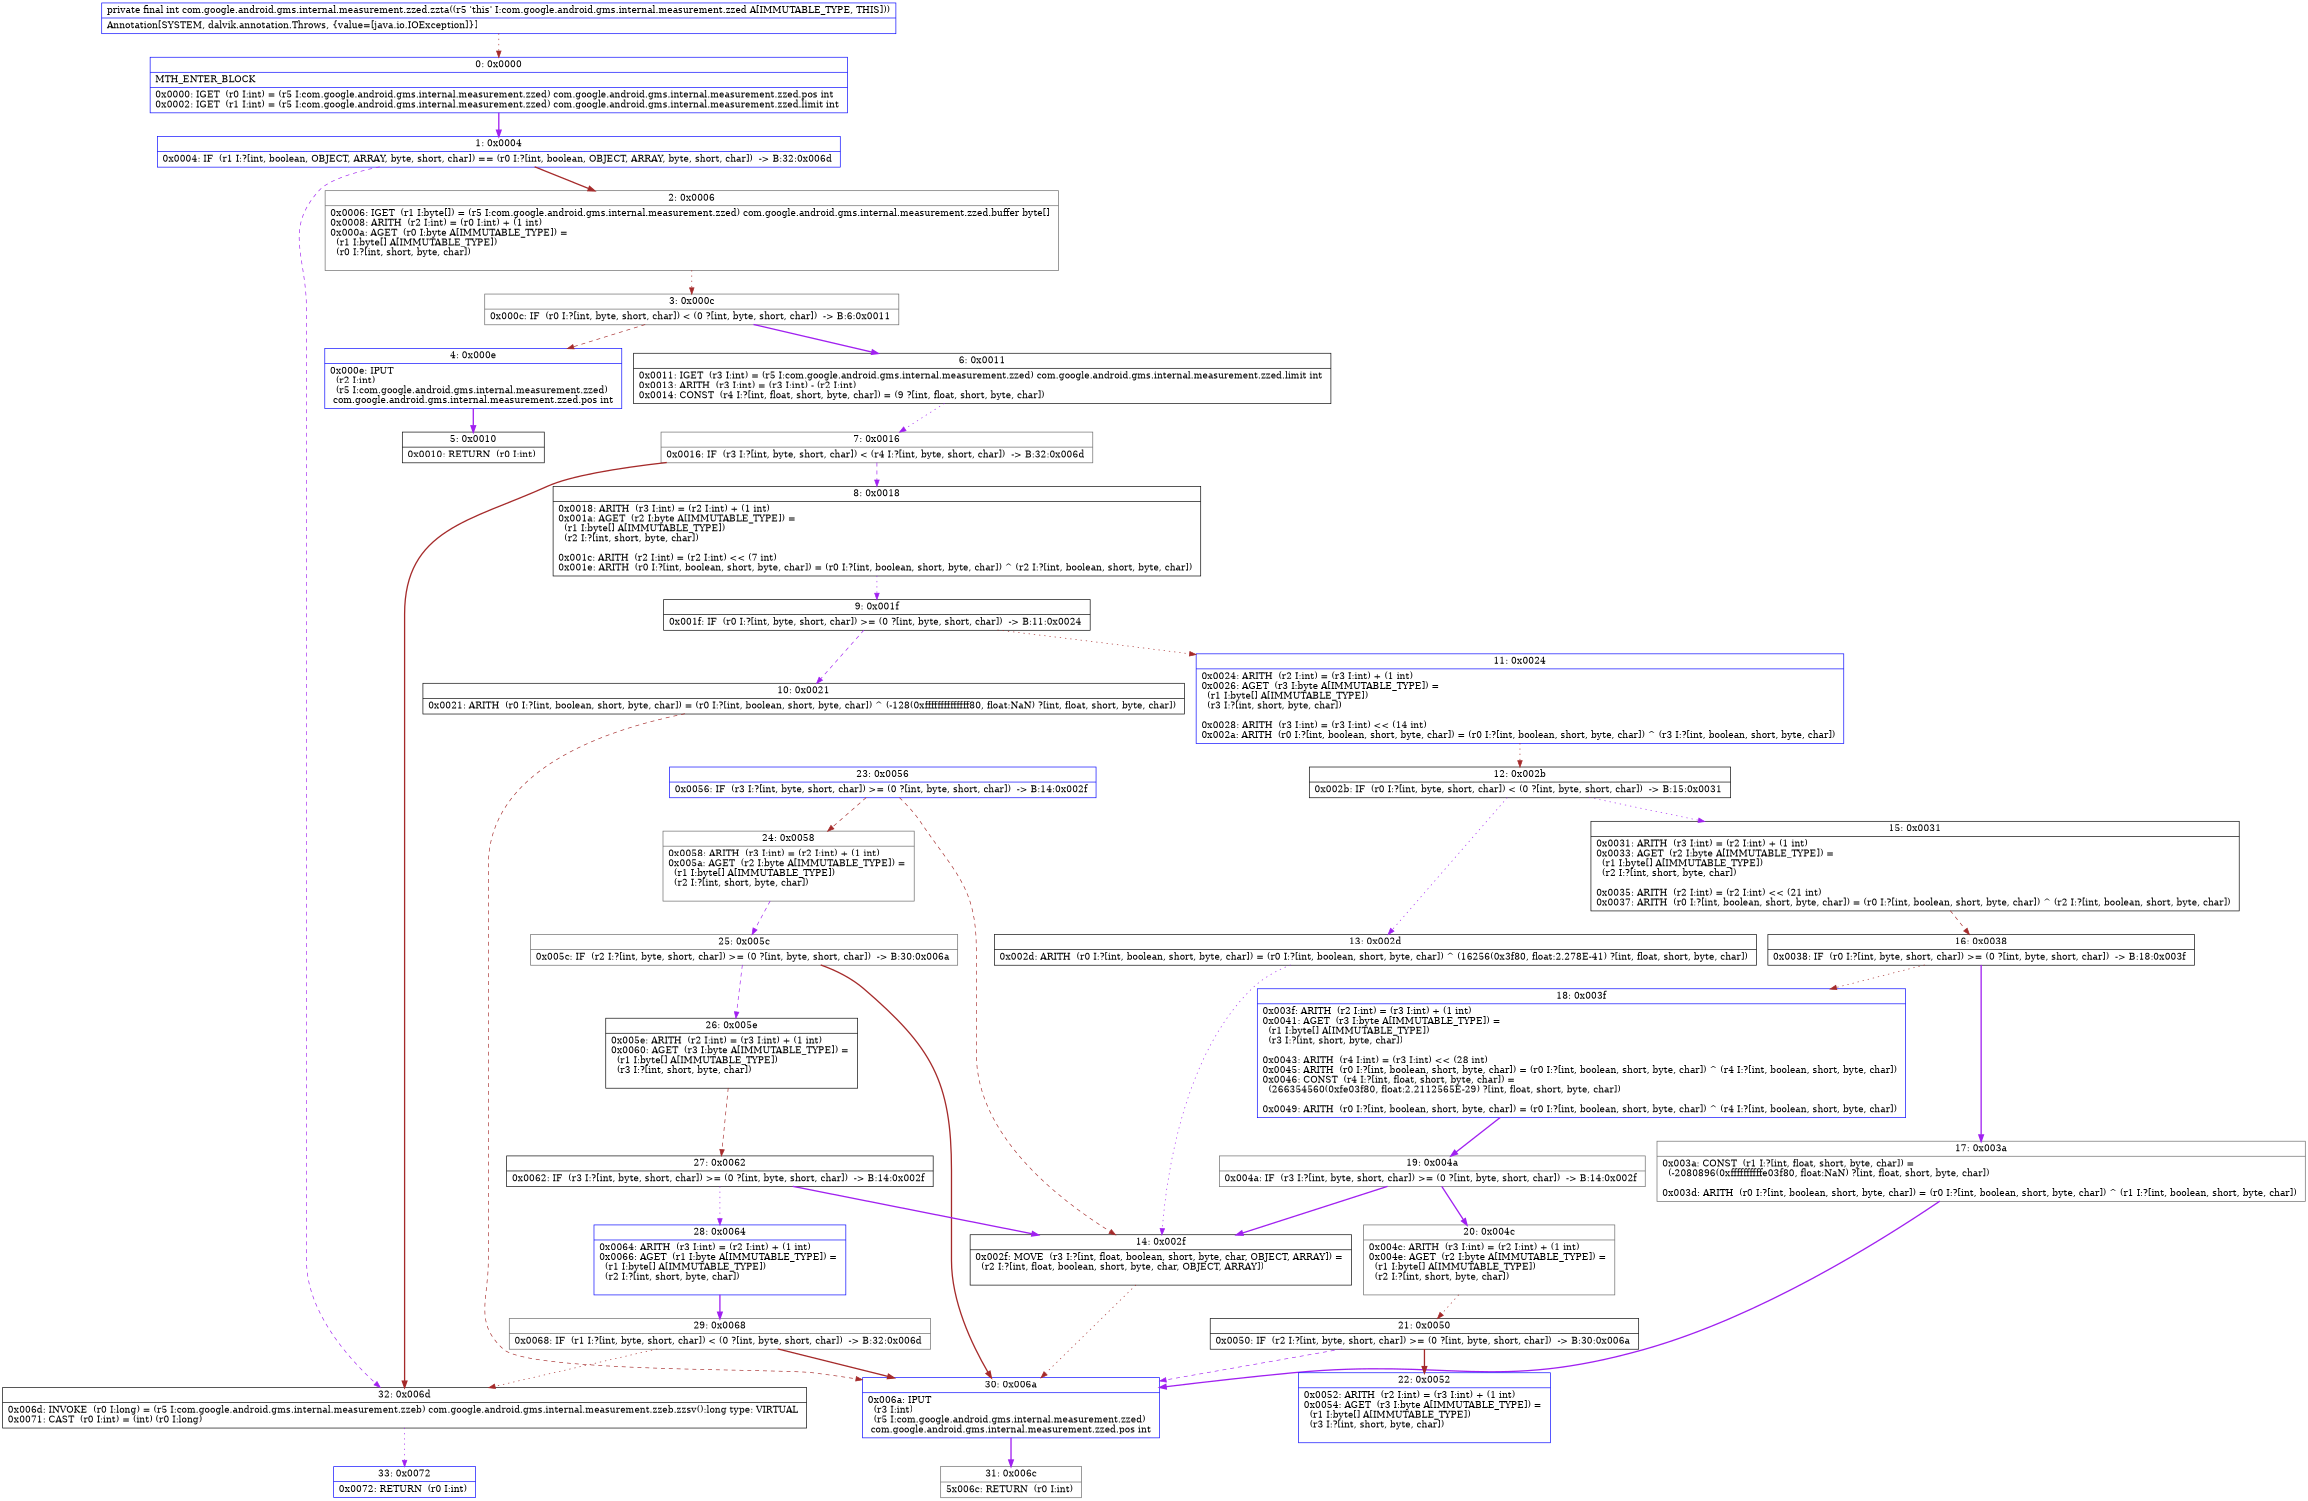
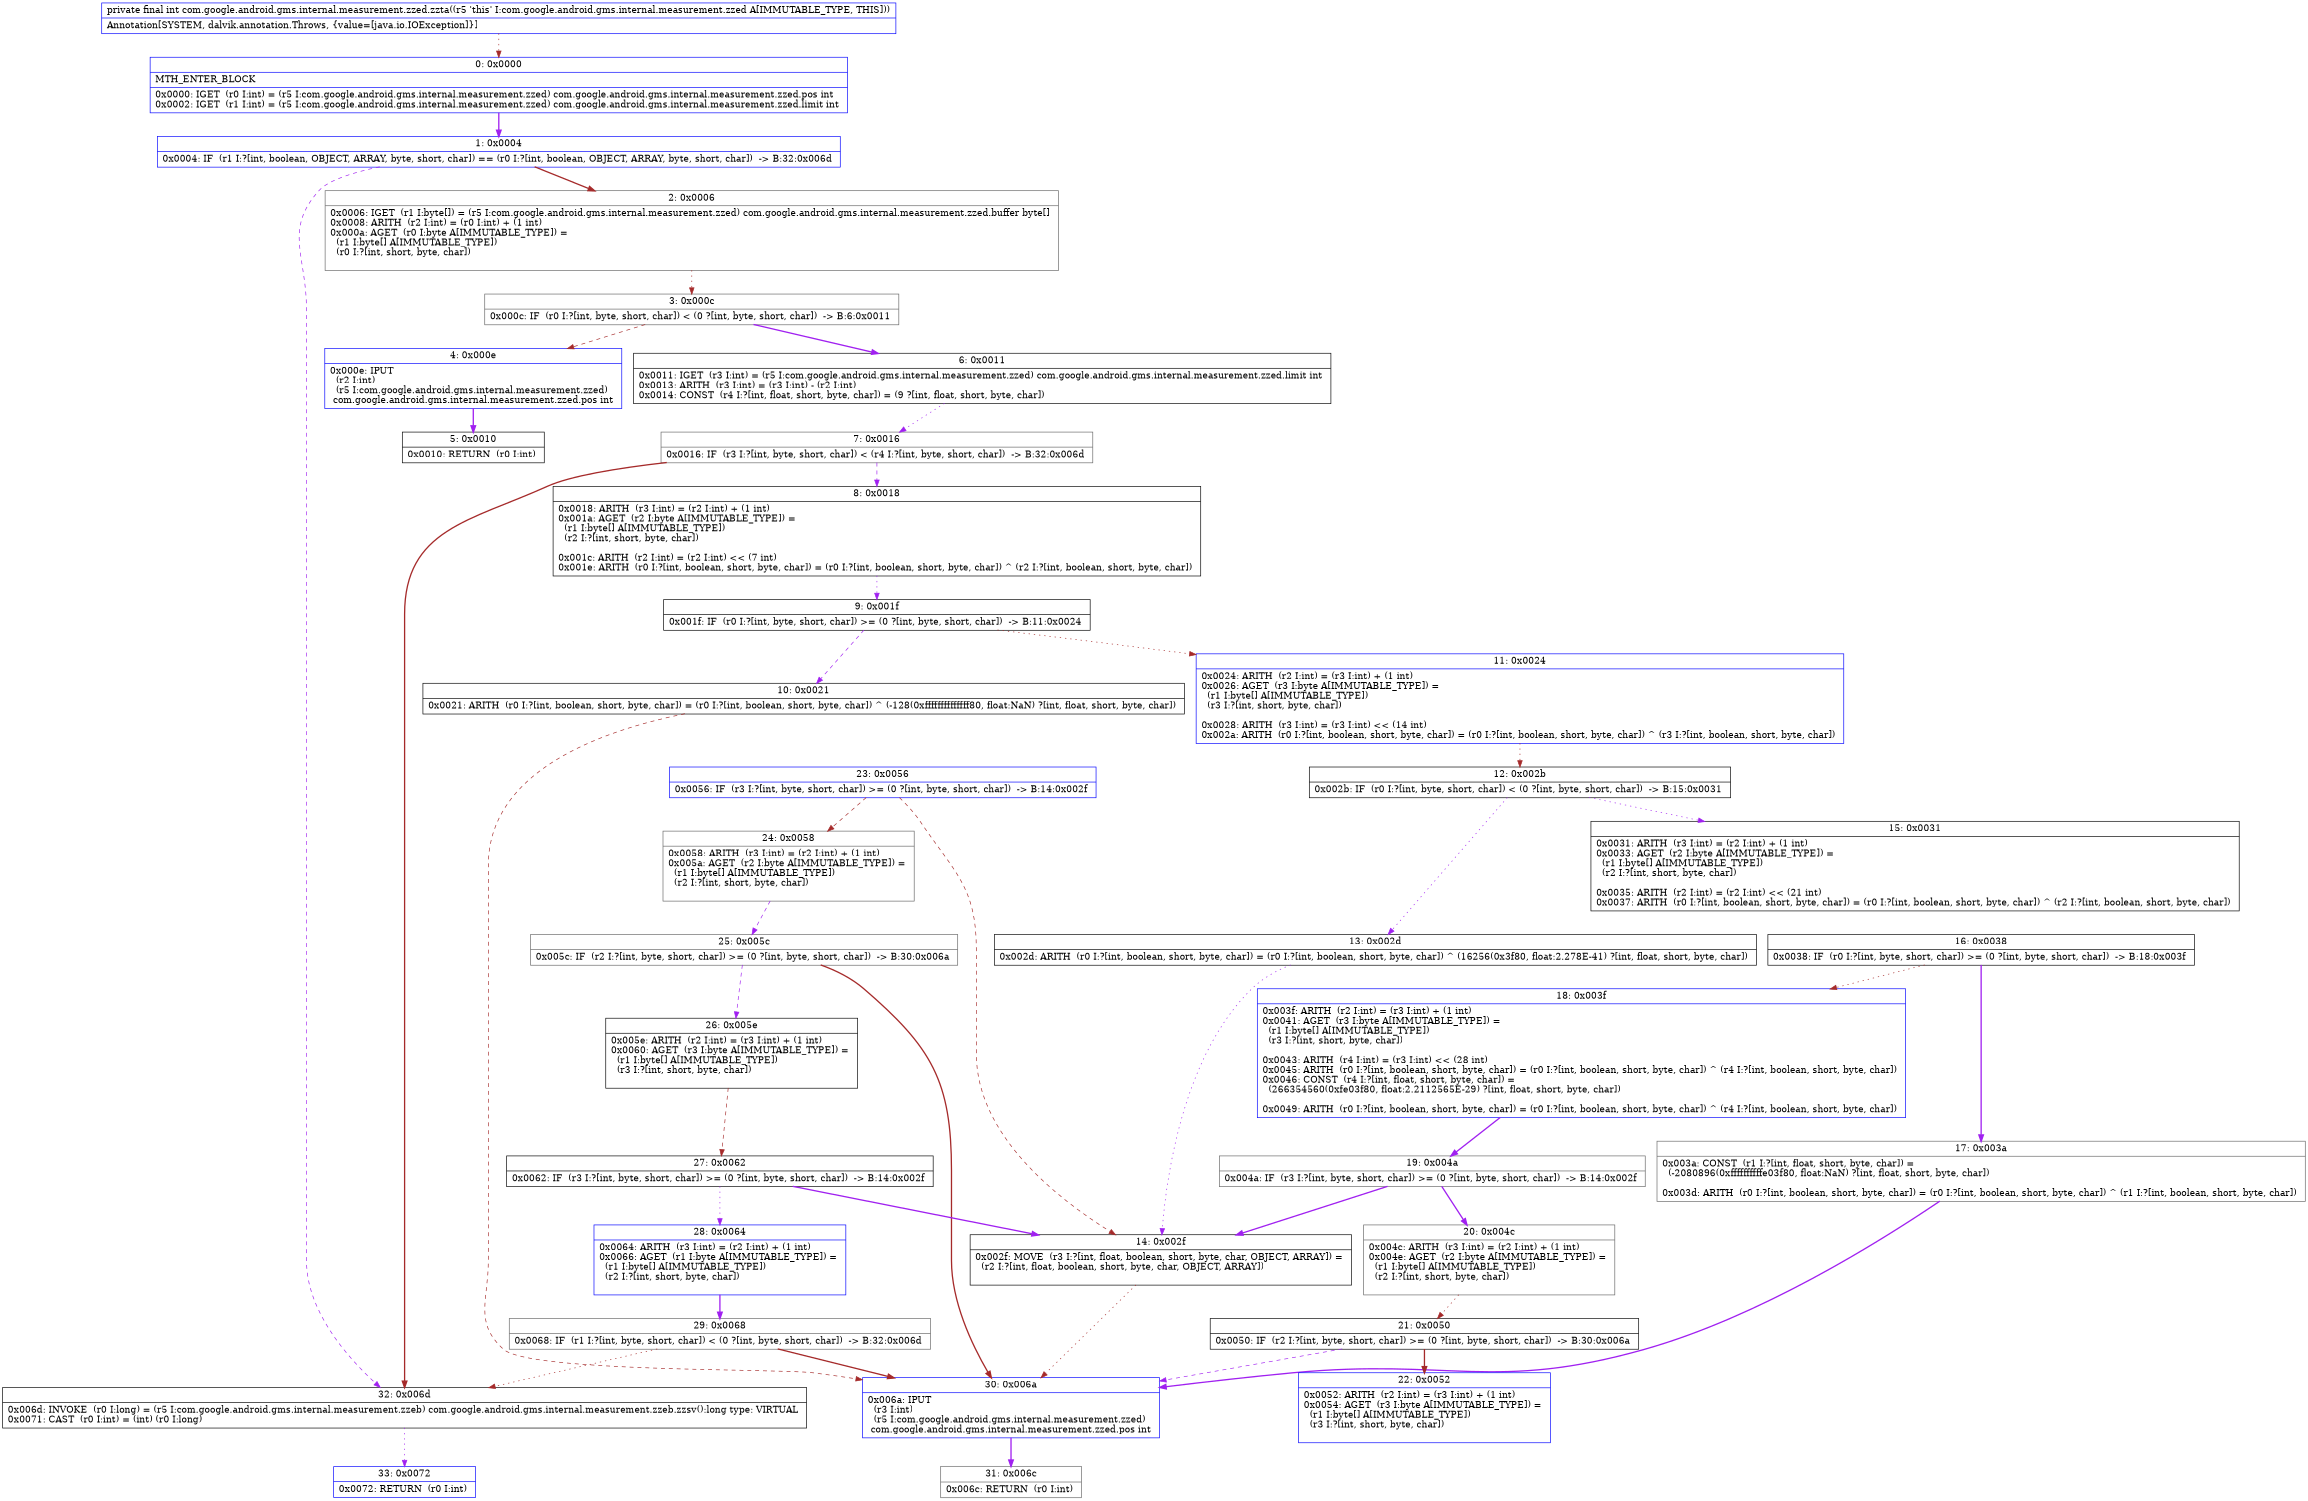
(1958, 920) -> none
(1011, 1490) -> (1011, 1490)
